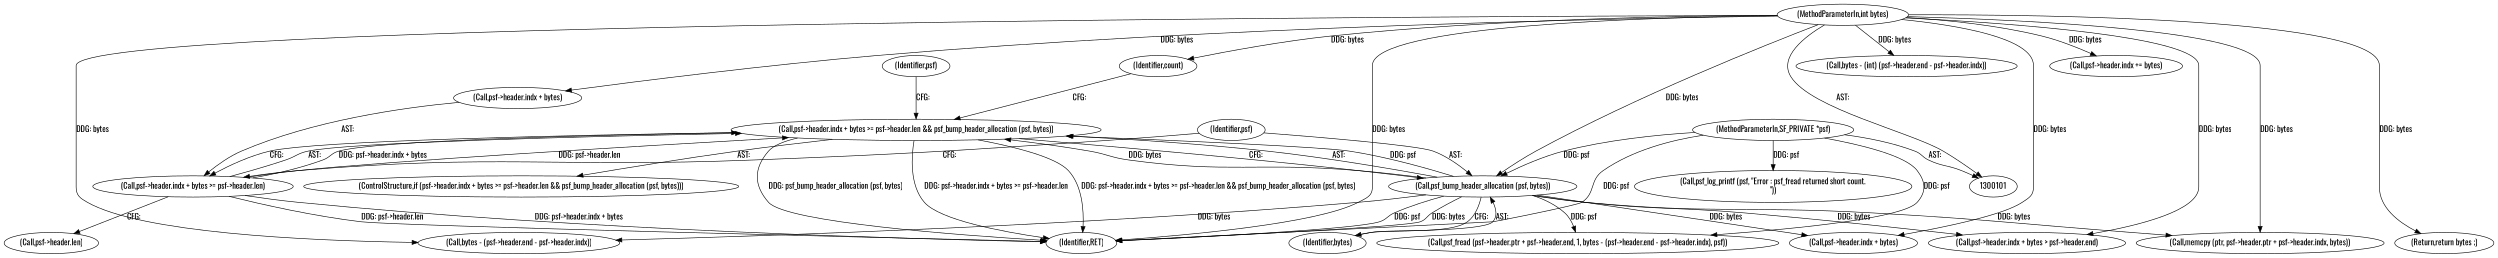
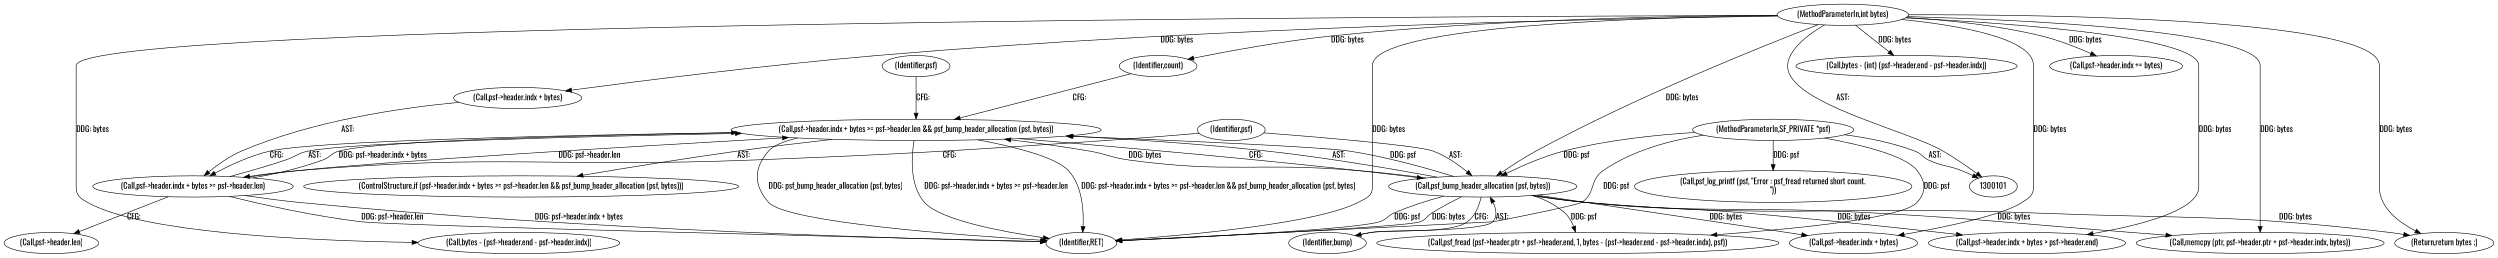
(1024, 224) -> (1968, 211)
(1328, 243) -> (1328, 243)
